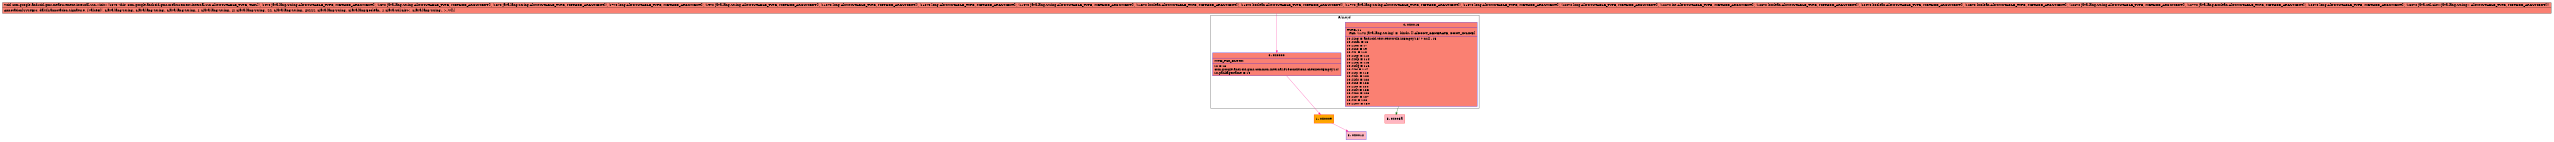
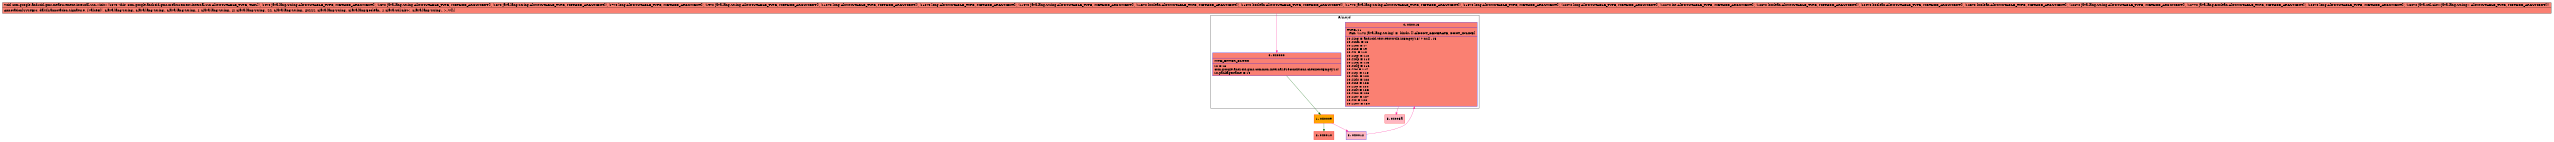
(1229, 61) -> (1232, 61)
(1303, 94) -> (1303, 94)
(1397, 110) -> (1397, 110)
none -> (1395, 129)
none -> (1324, 136)
